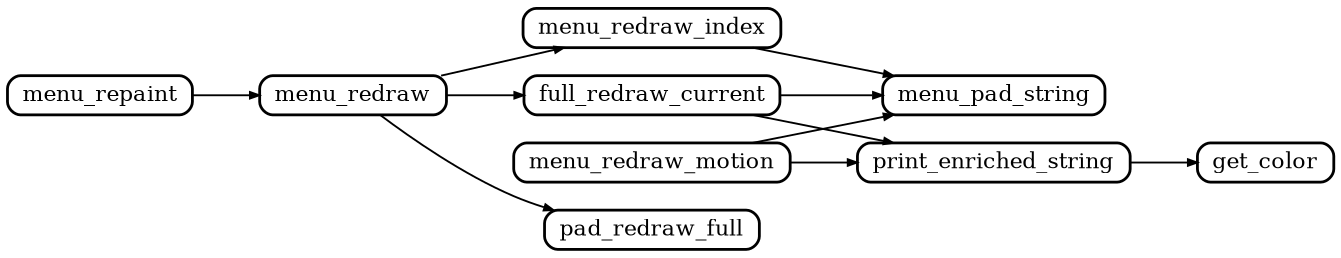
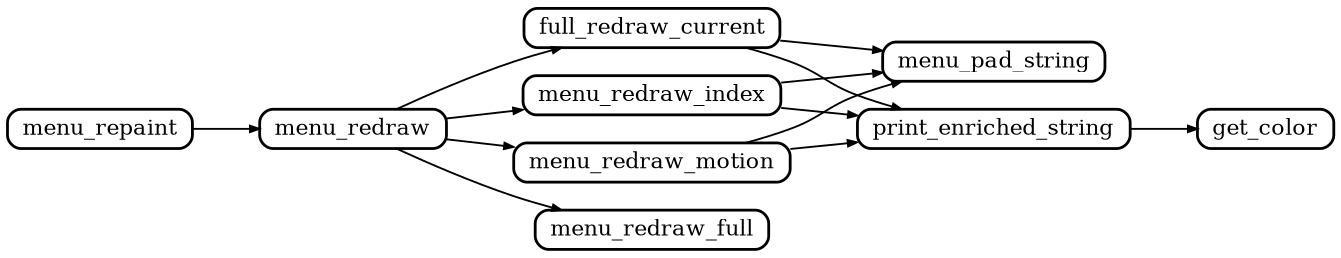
none -> (805, 110)
none -> (475, 143)
(652, 230) -> (652, 230)
